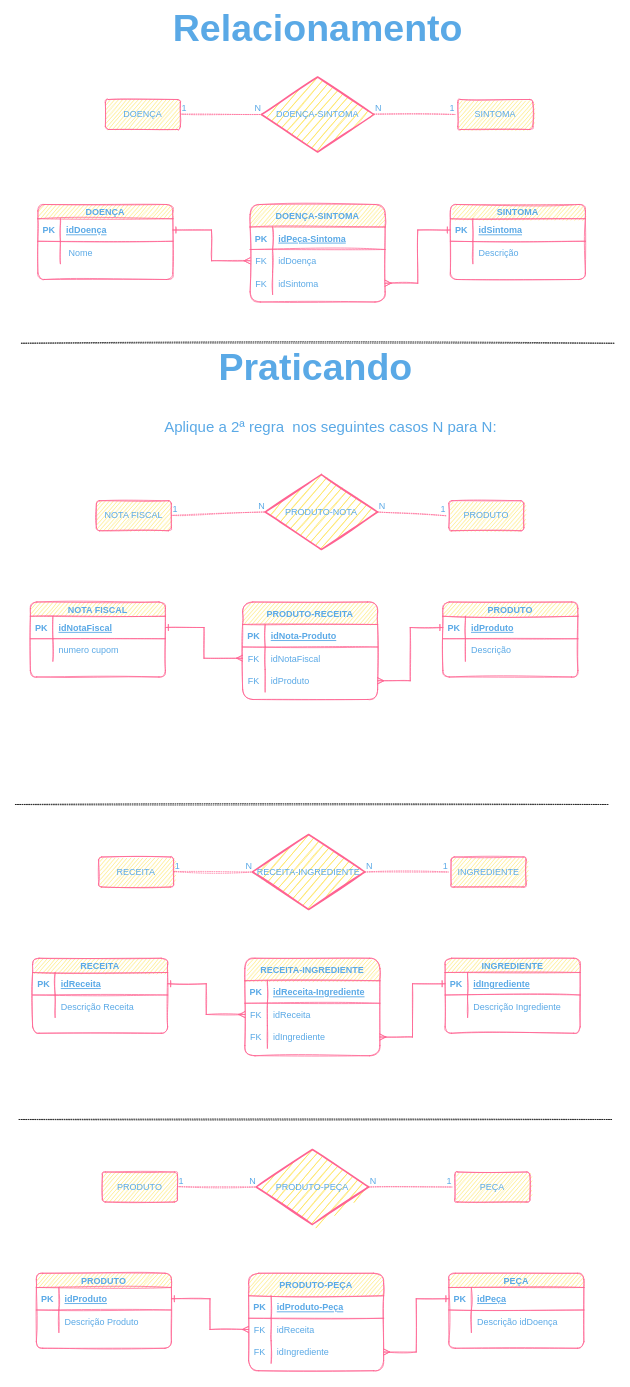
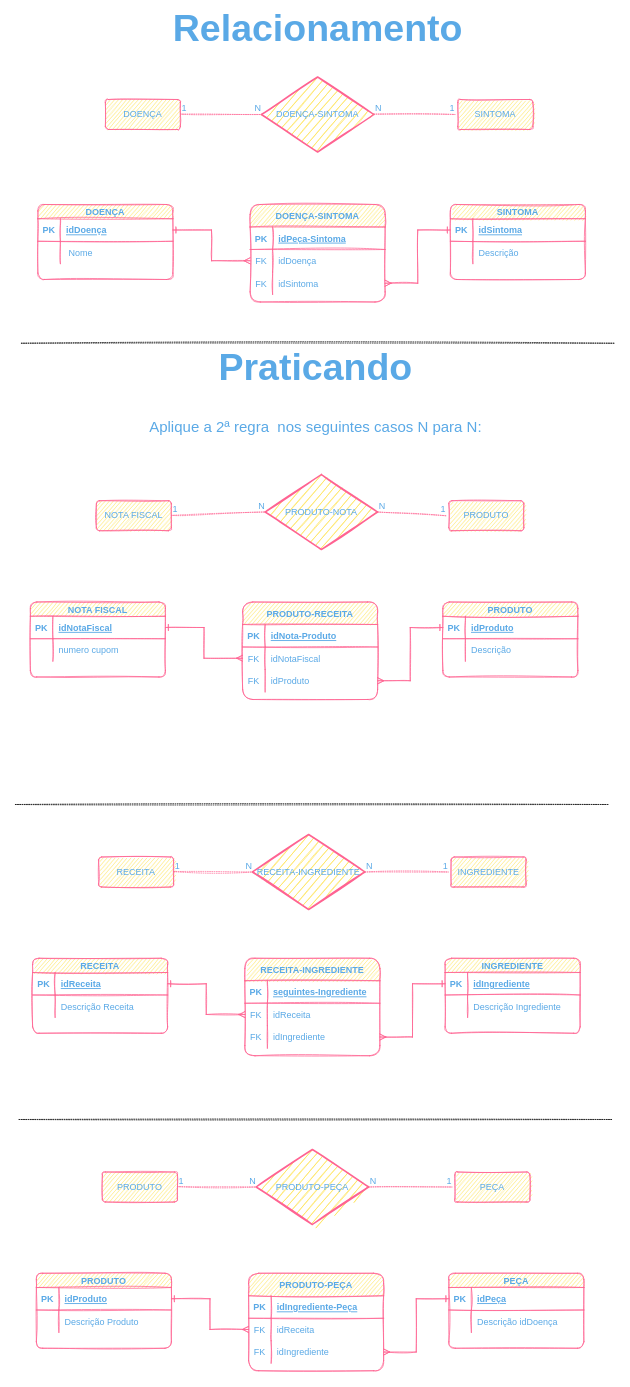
(330, 426) -> (315, 426)
(322, 992) -> (324, 992)
(311, 1307) -> (320, 1307)
